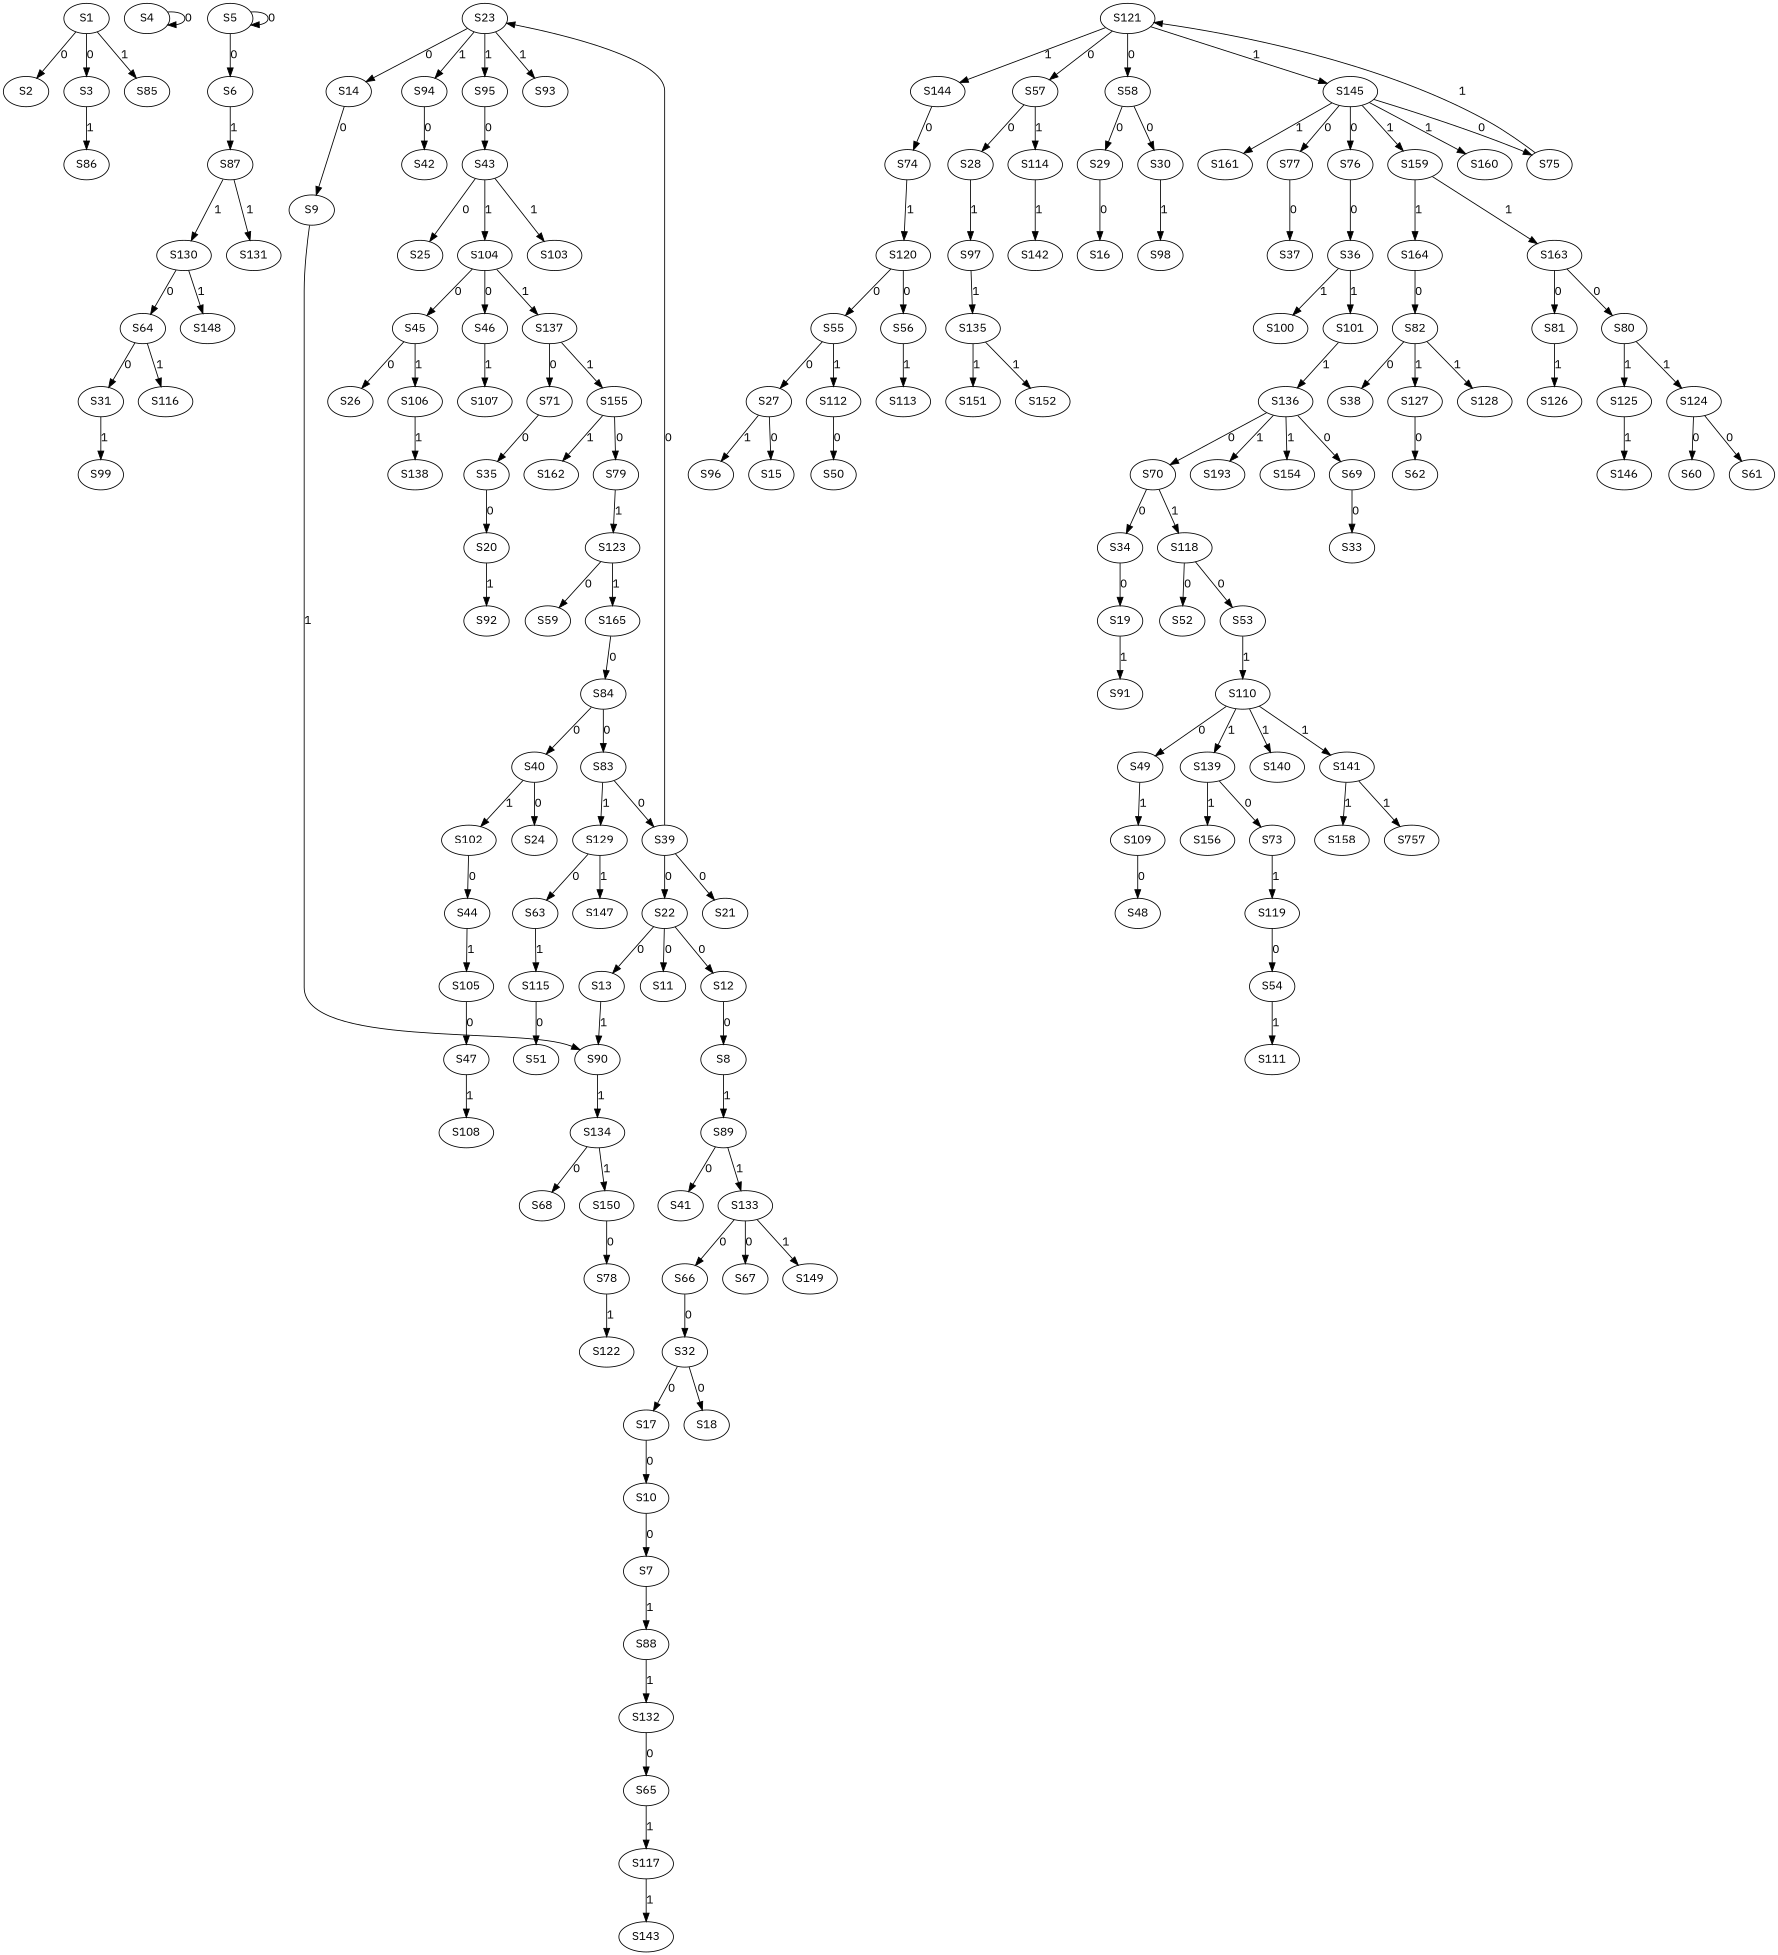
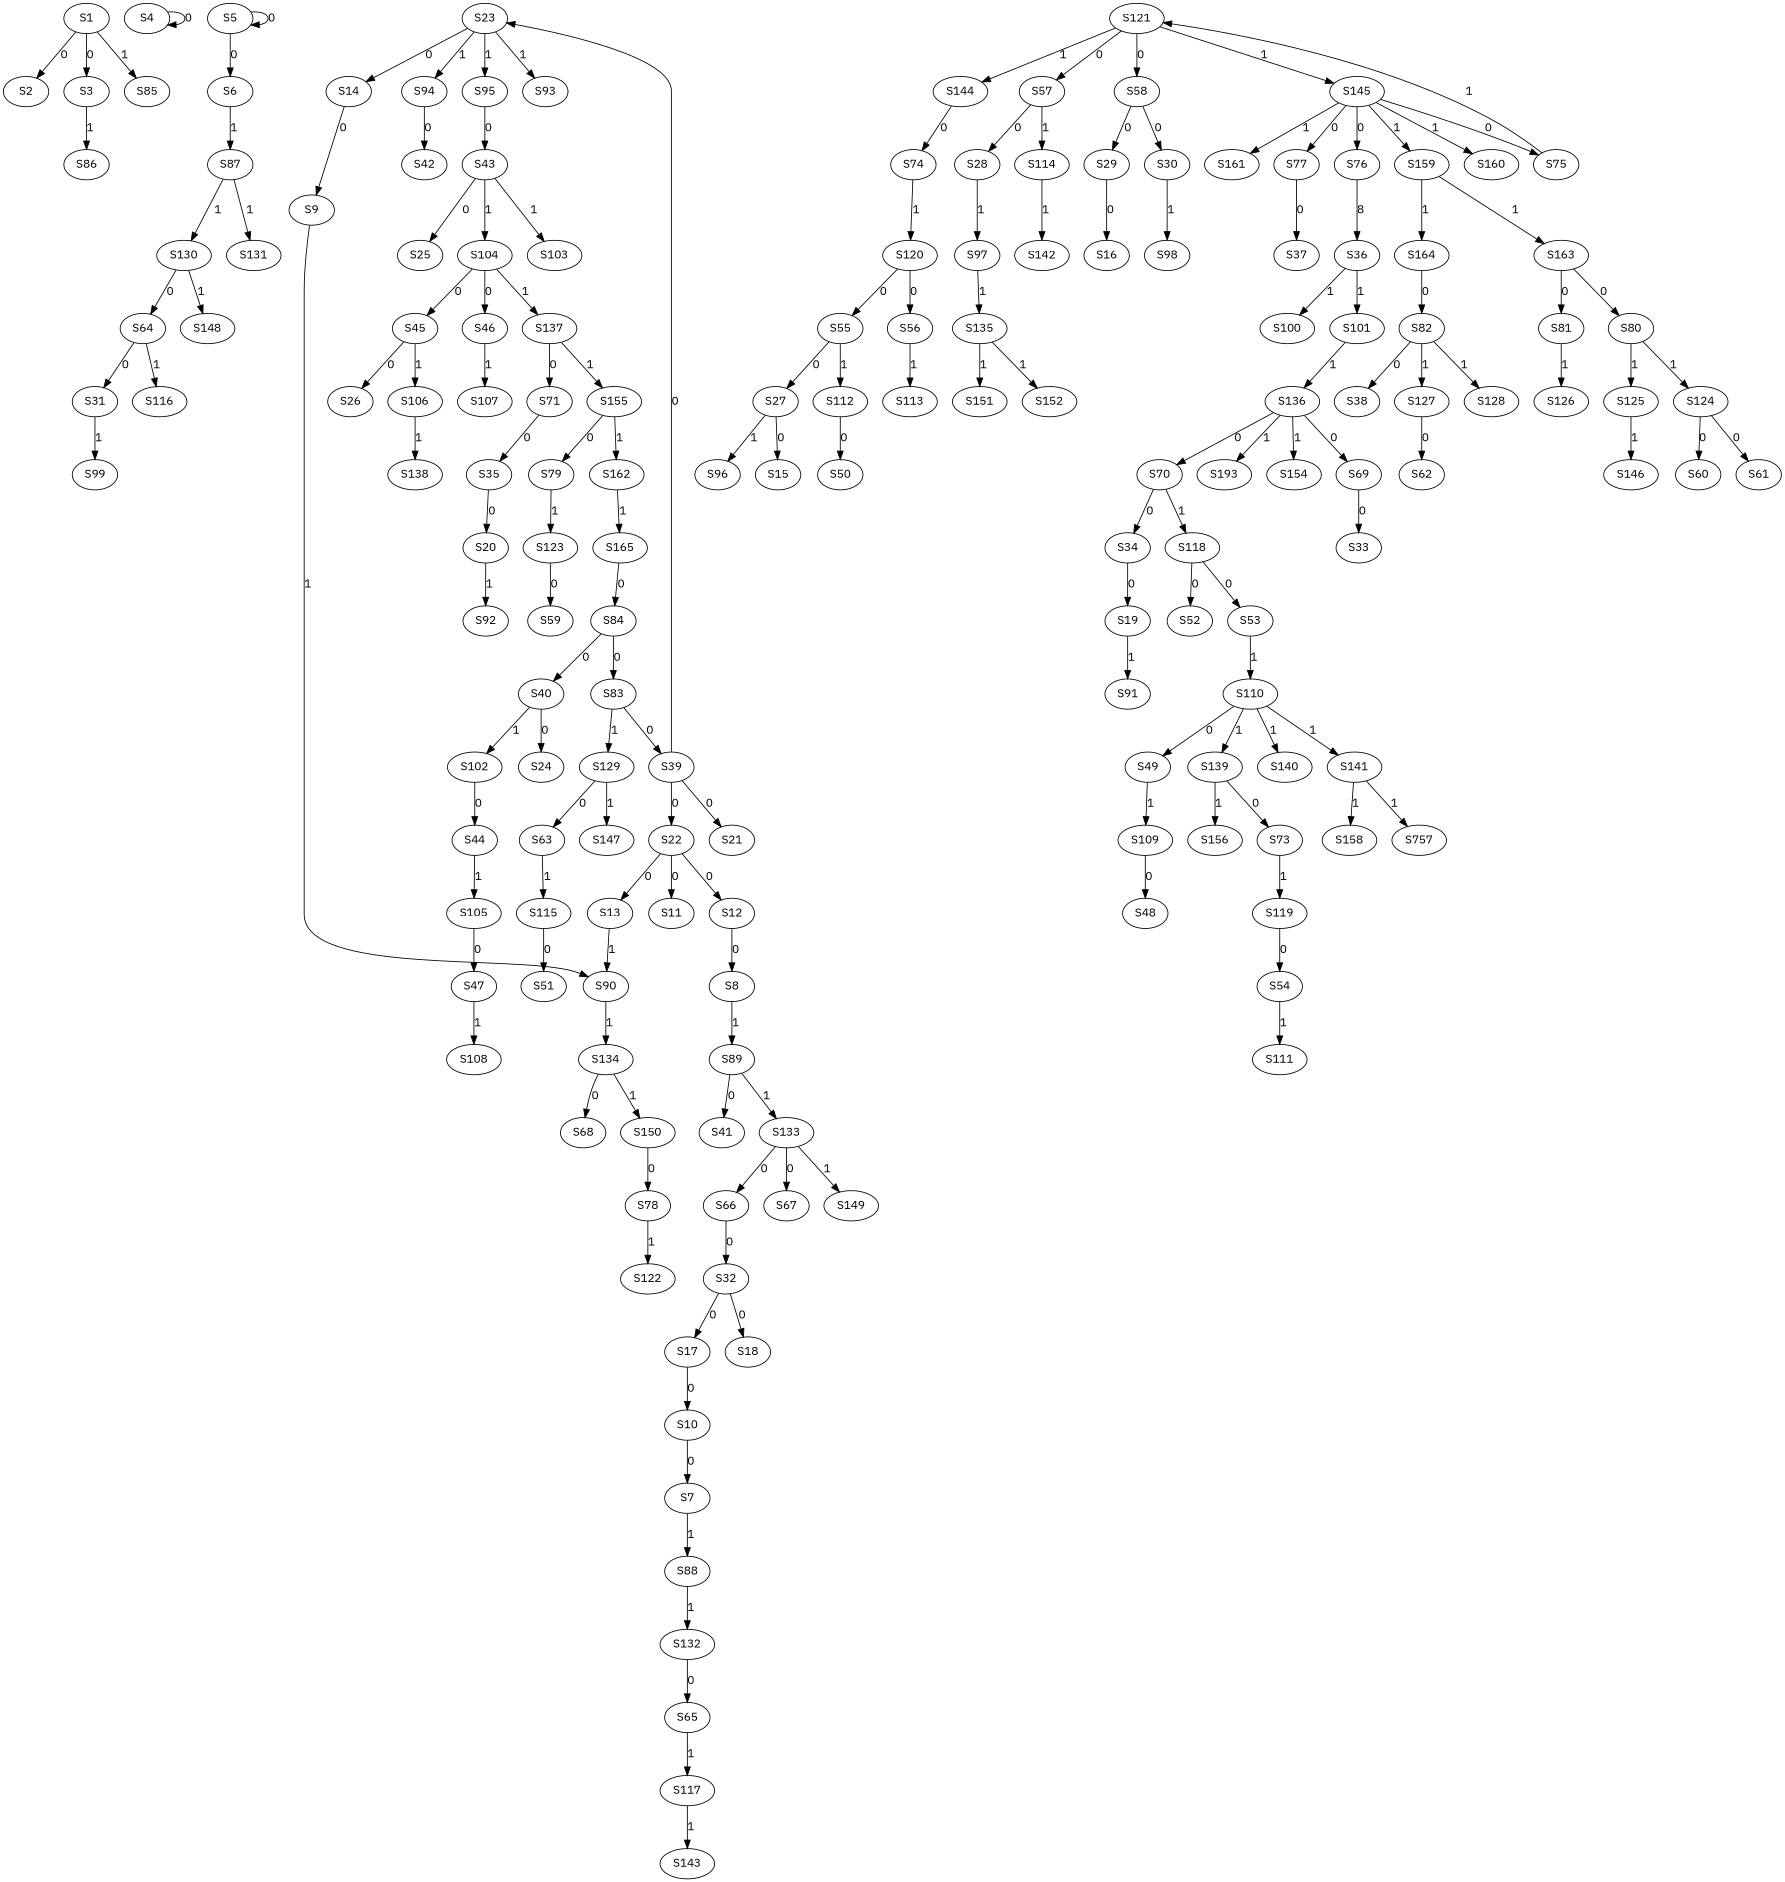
(1354, 210) -> (1361, 210)
(613, 580) -> (618, 507)
